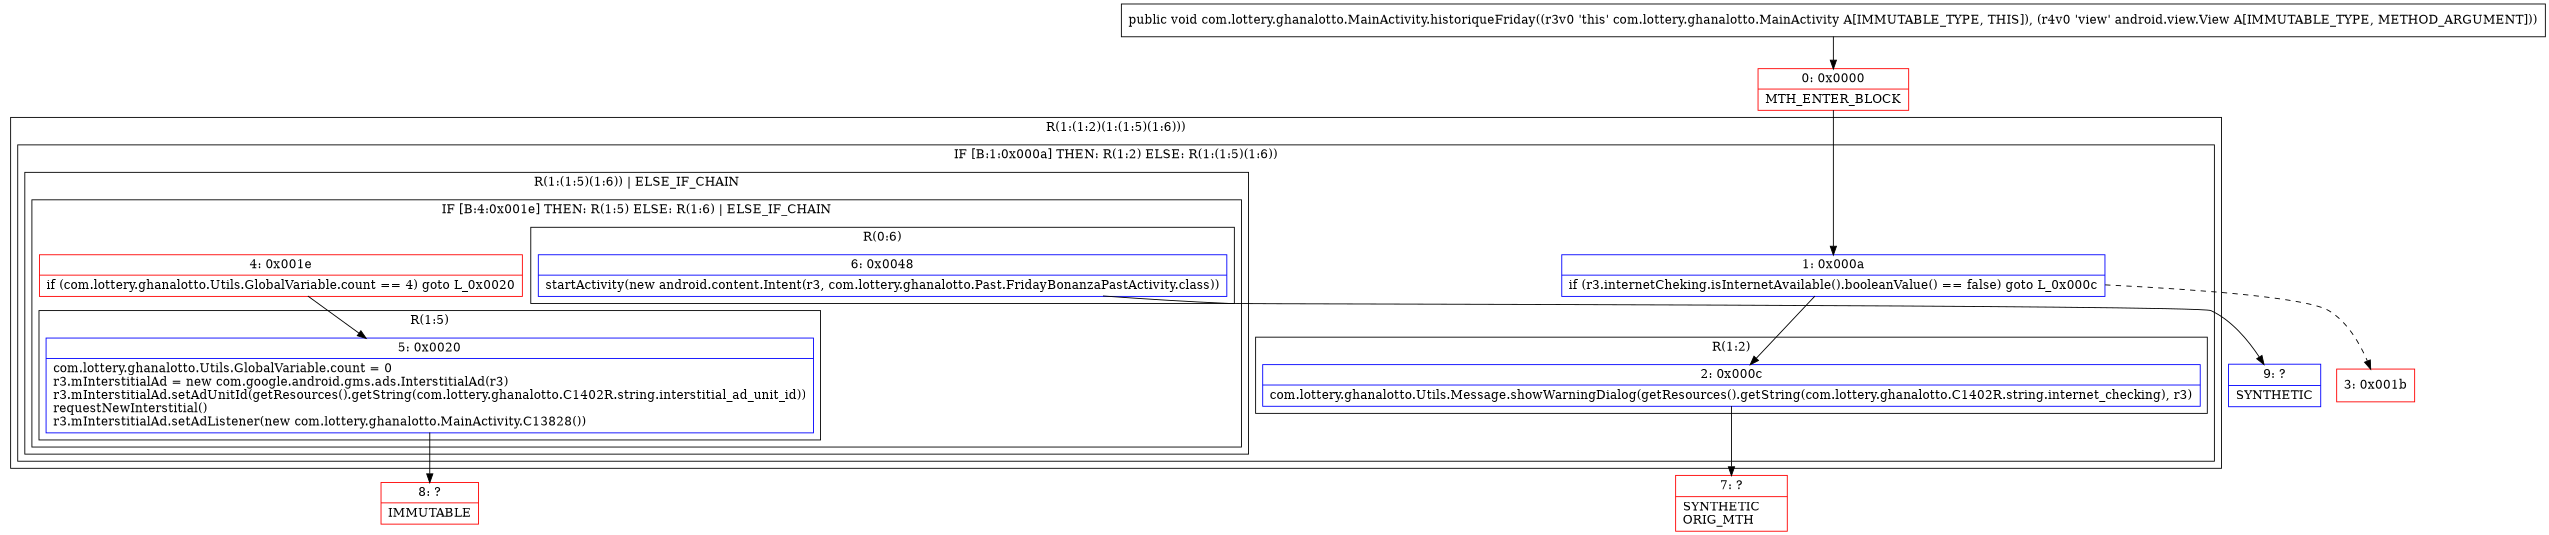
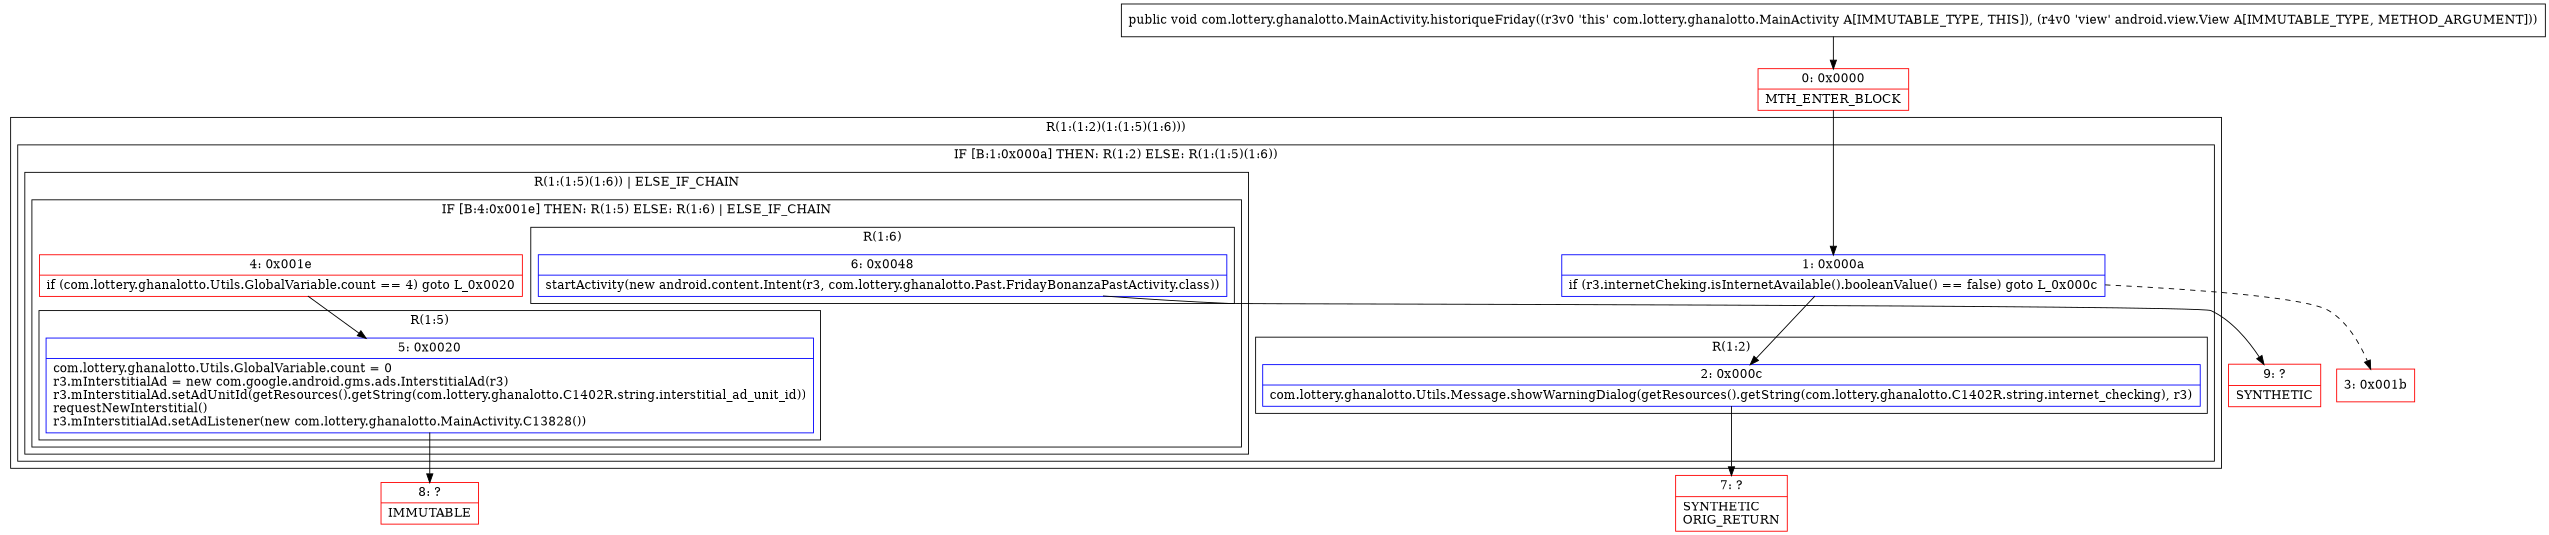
(883, 237) -> (883, 237)
(2275, 385) -> (2275, 385)
(1719, 520) -> (1731, 520)
